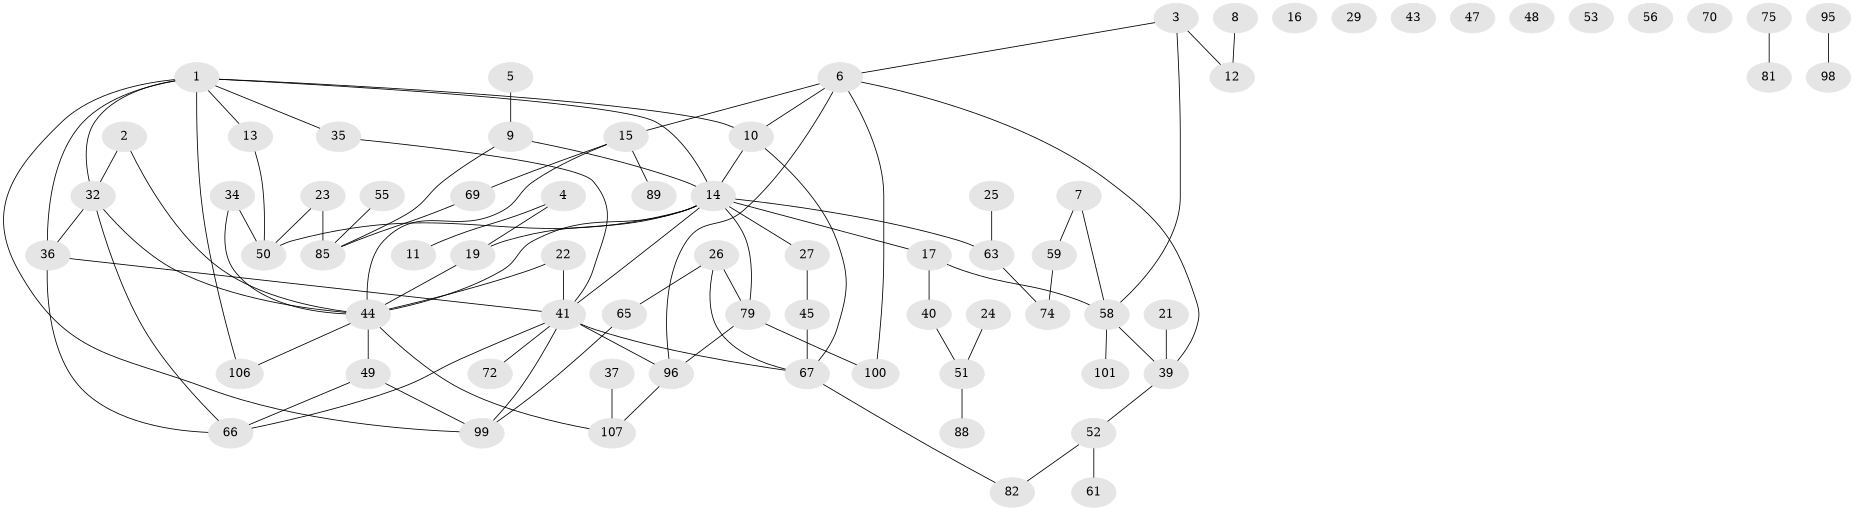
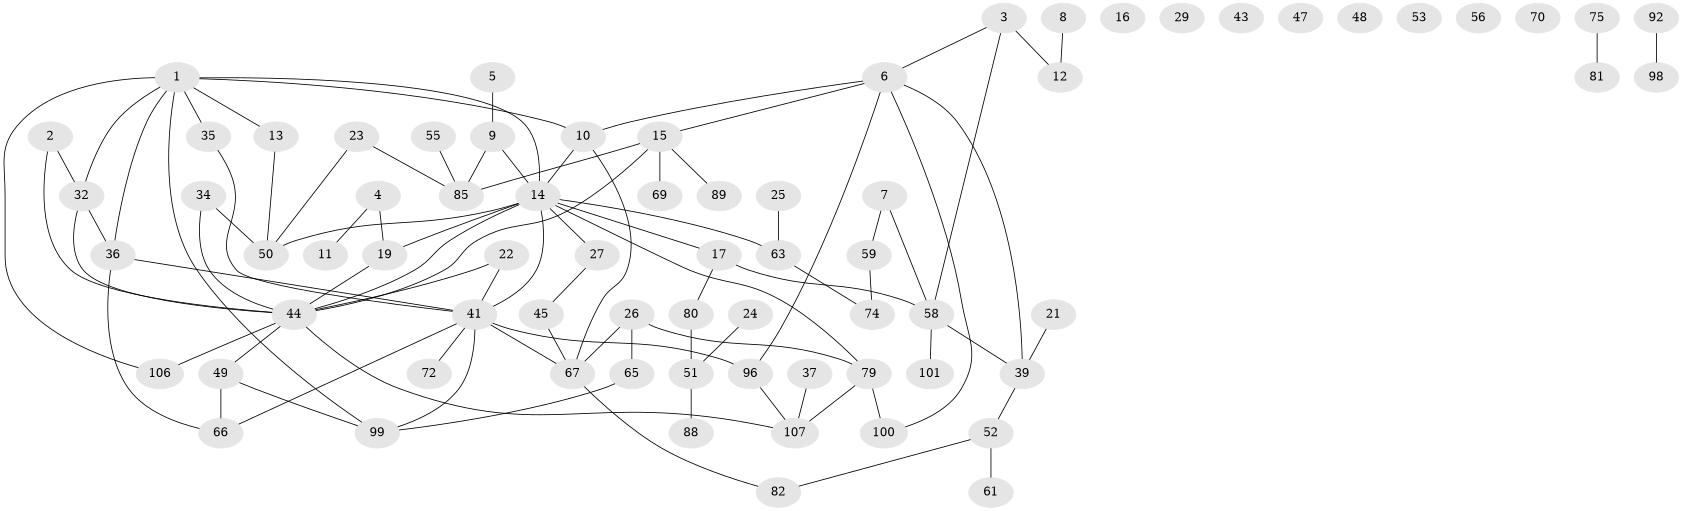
(1828, 18) -> (1656, 18)
(426, 216) -> (573, 163)
(929, 315) -> (691, 315)
(142, 325) -> none
(710, 344) -> (832, 403)
